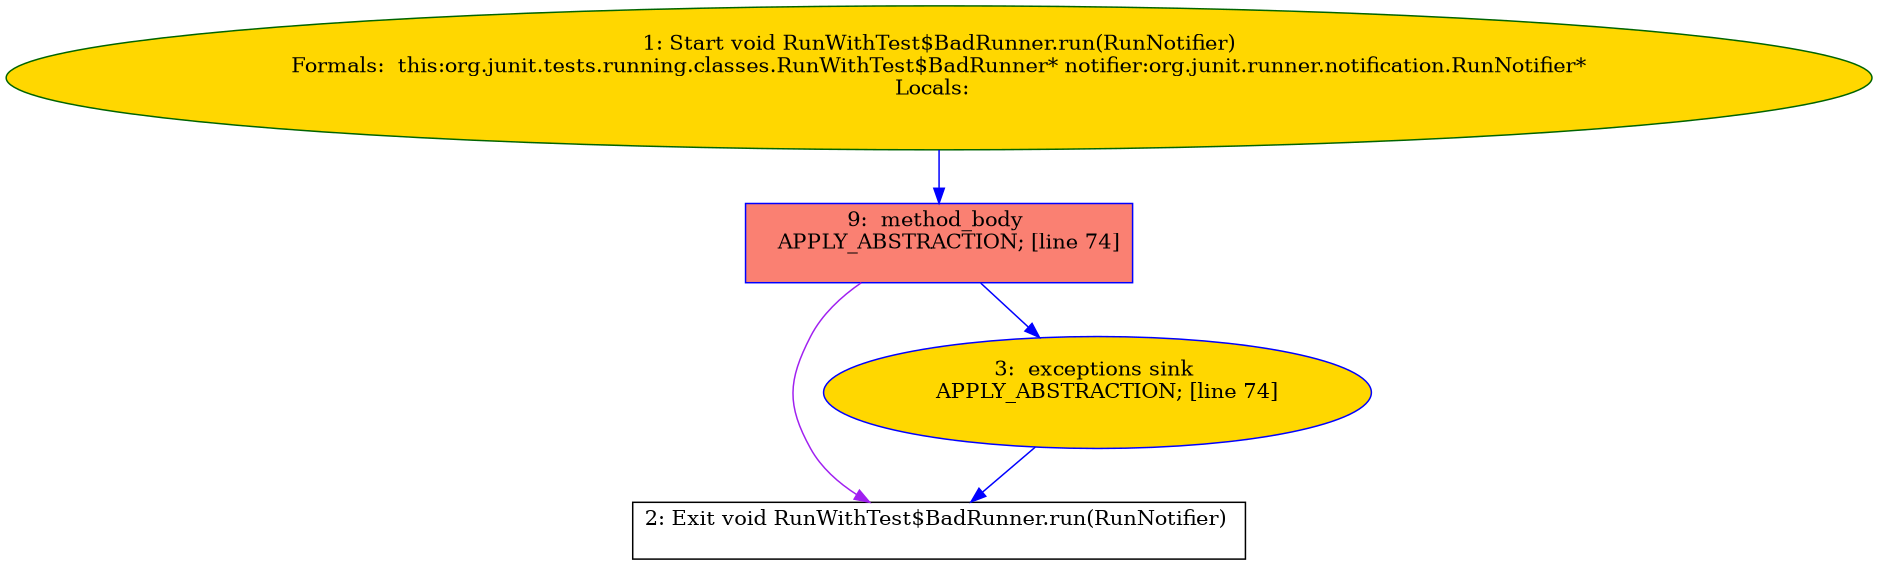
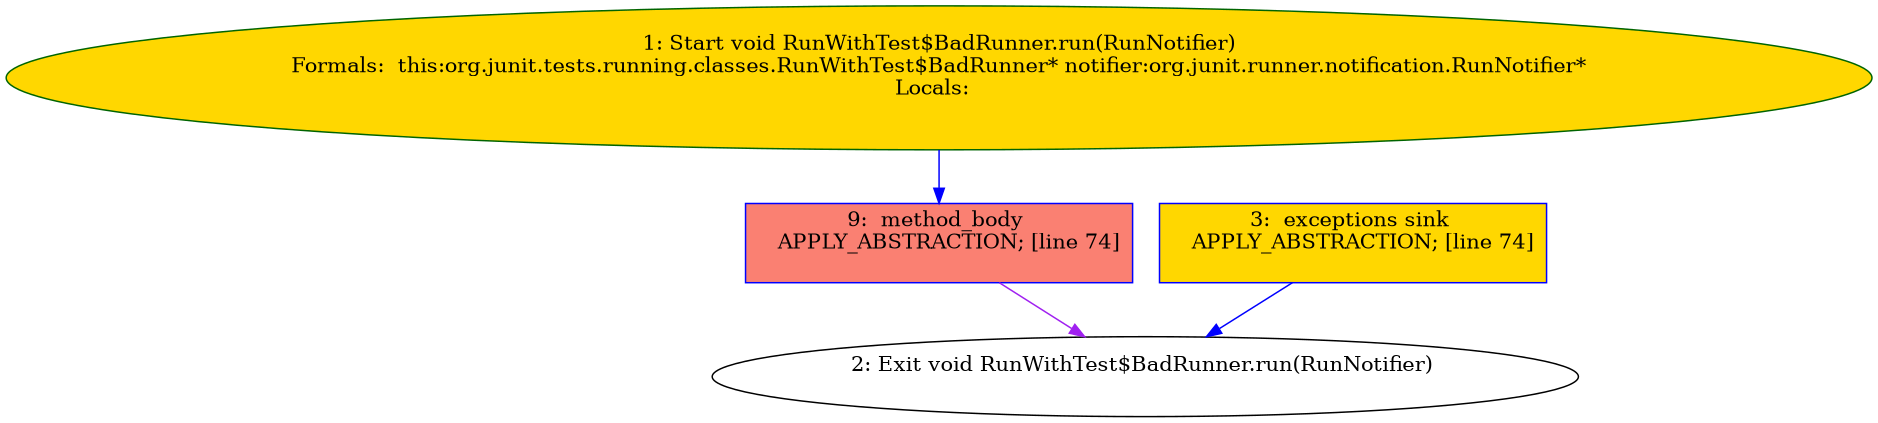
(1005, 305) -> none
(1097, 393) -> (1353, 243)
(939, 531) -> (1145, 377)
